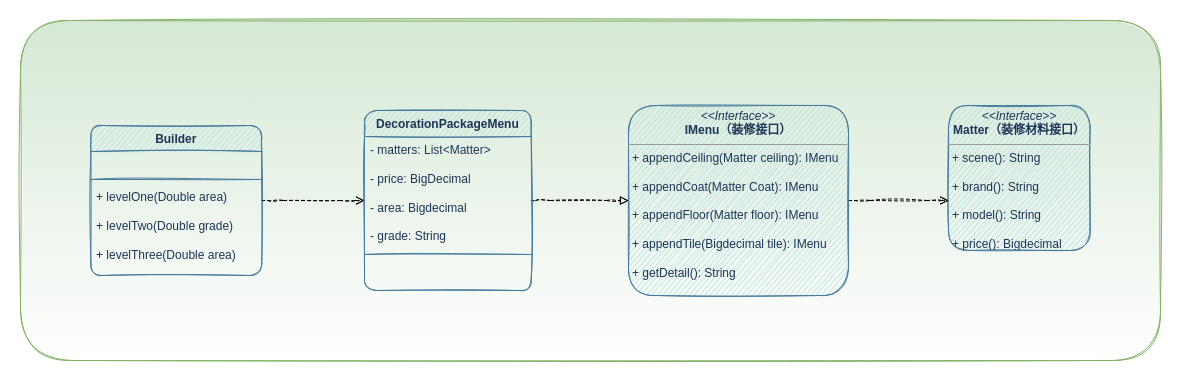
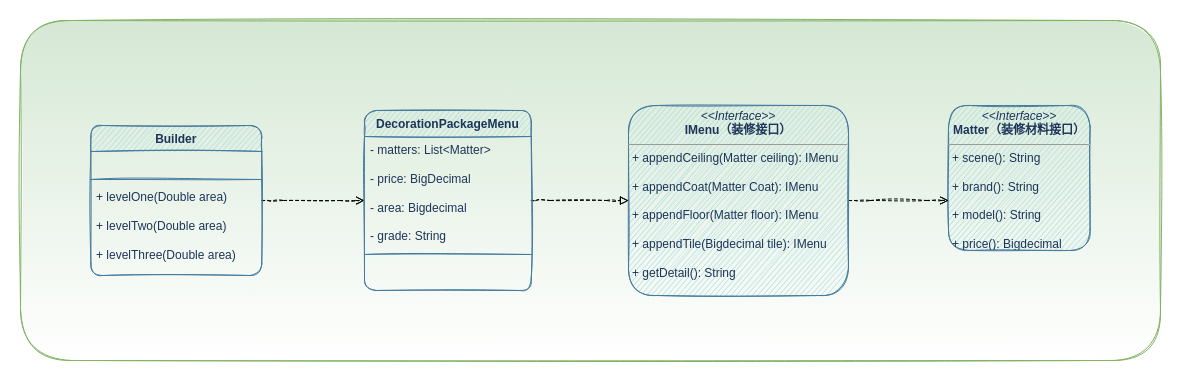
(173, 212) -> (173, 212)
